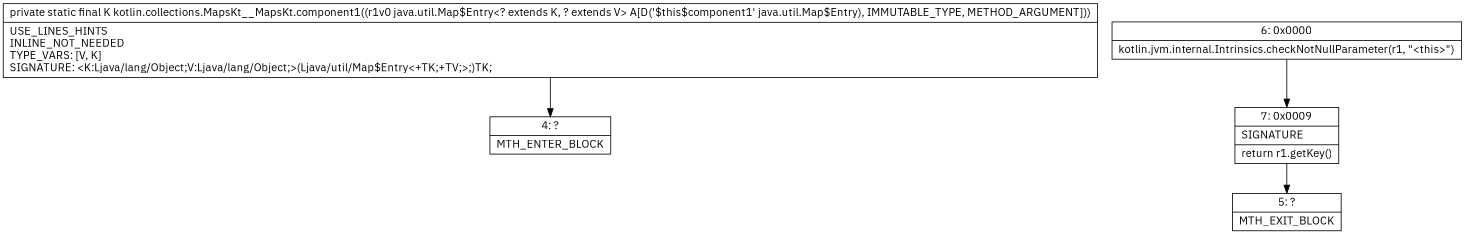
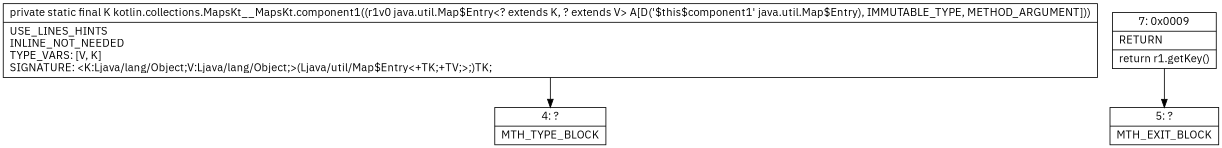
(1287, 41) -> none
(1273, 135) -> (1141, 40)
(550, 144) -> (550, 135)
